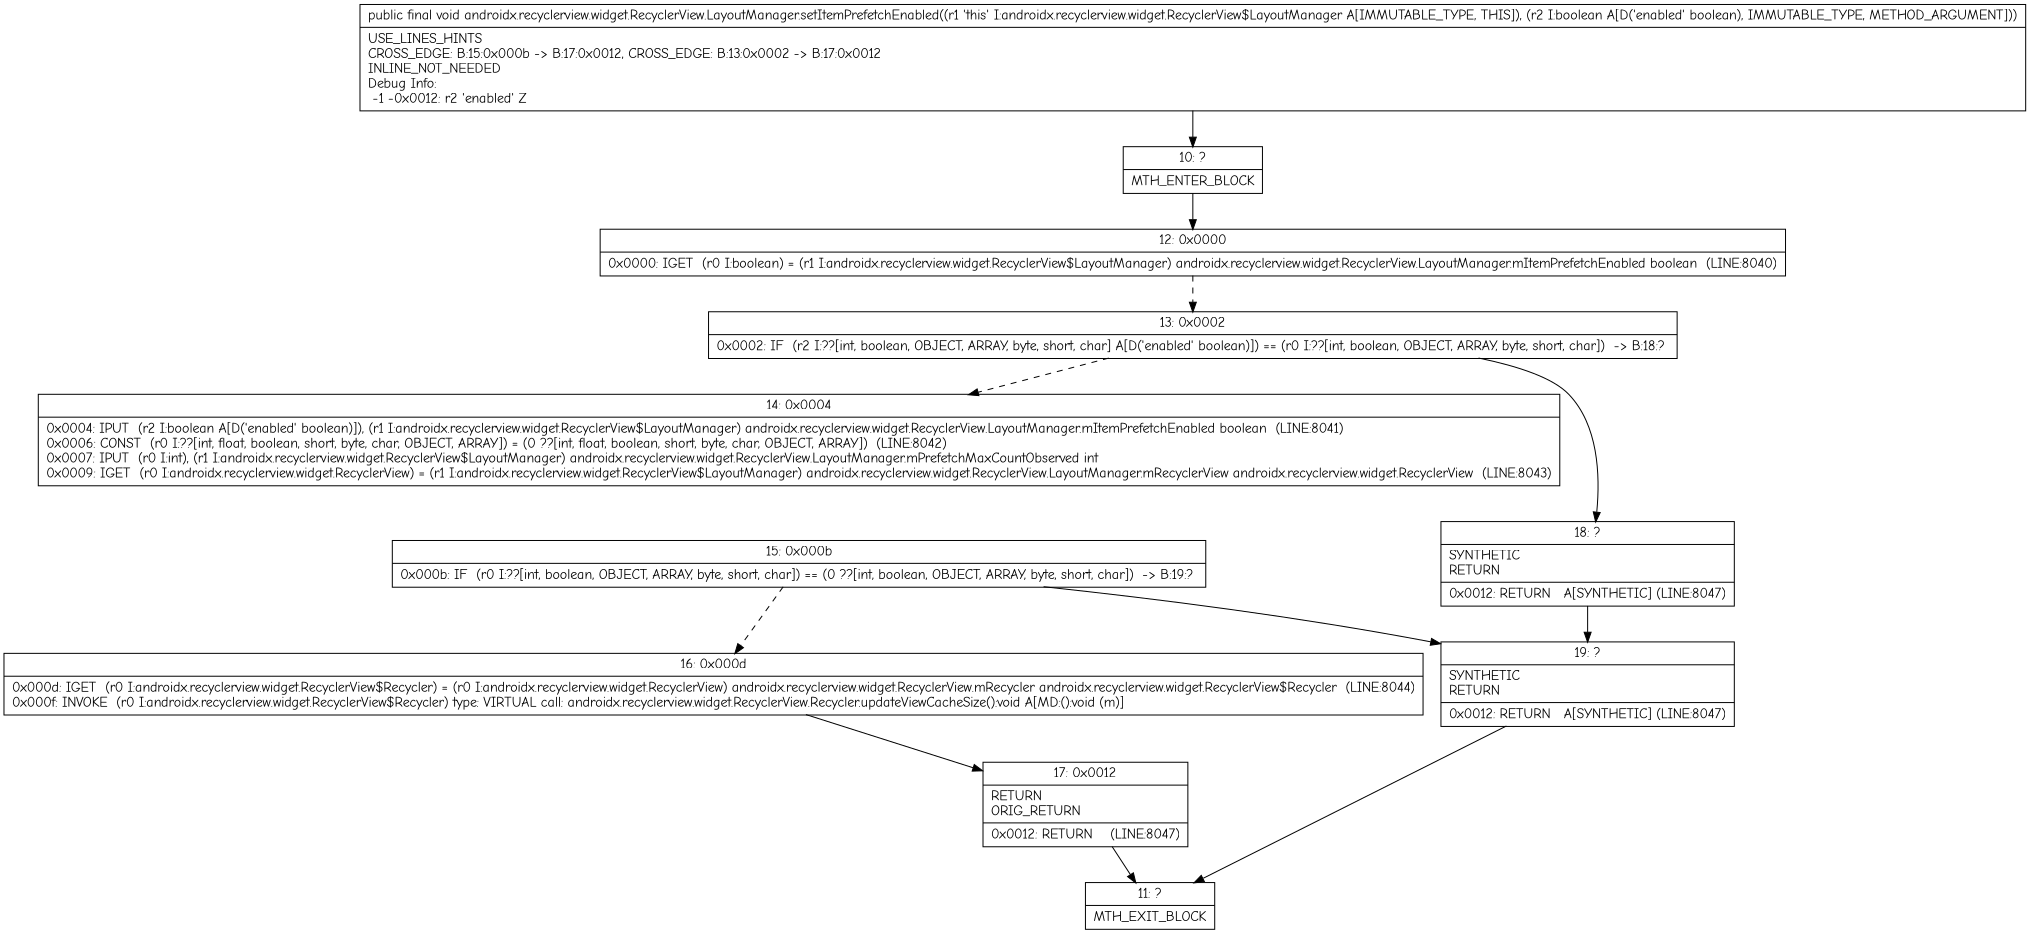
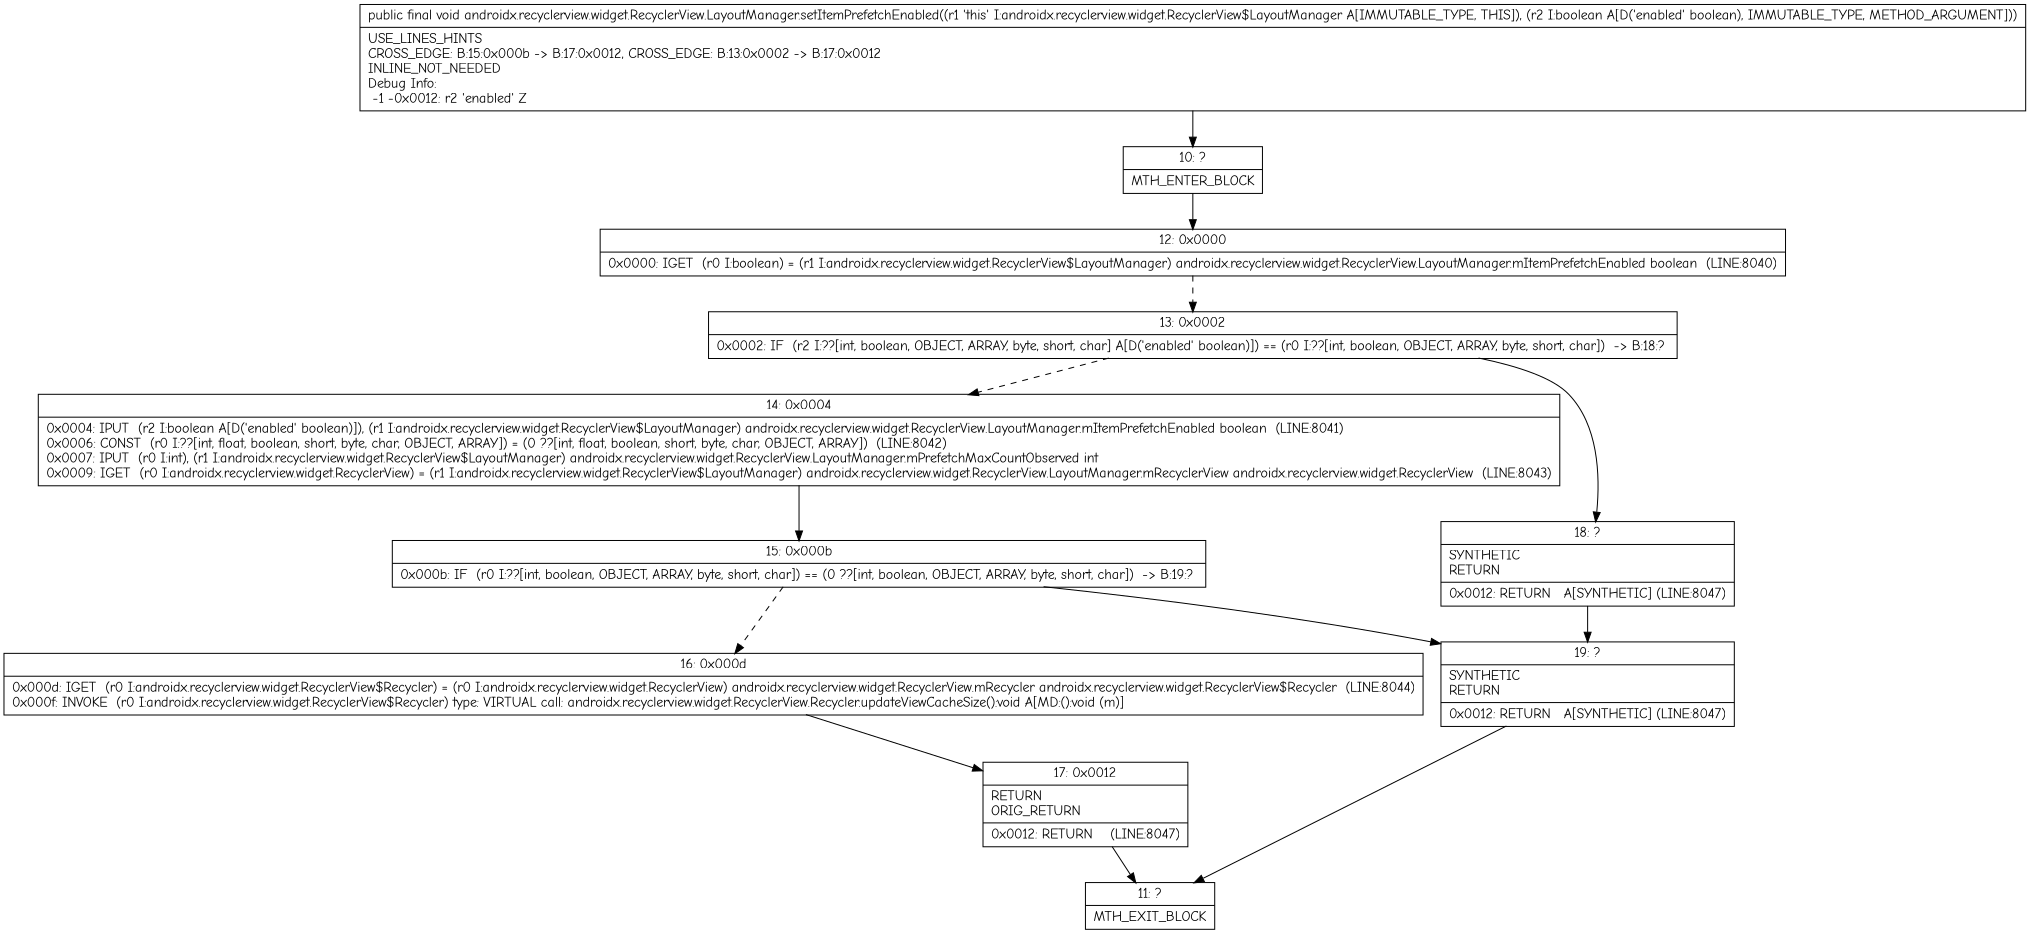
none -> (799, 508)
